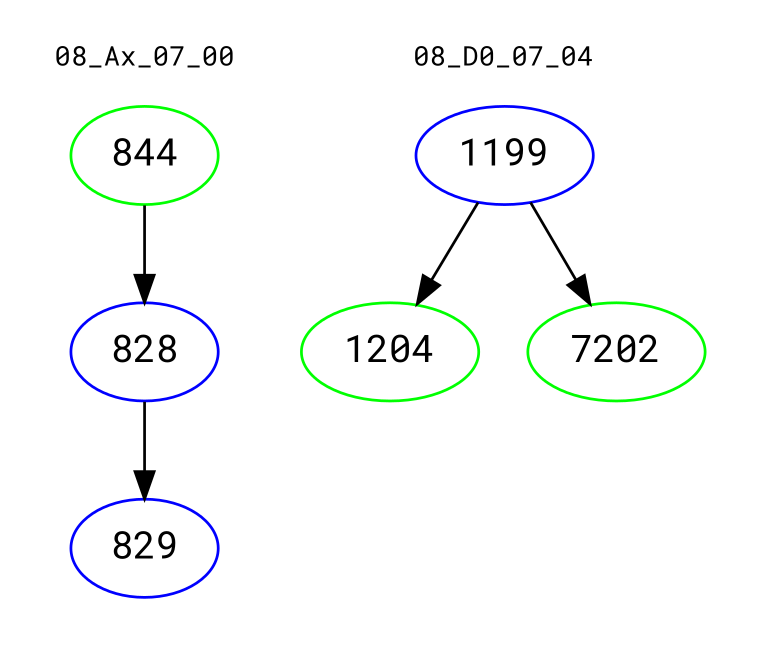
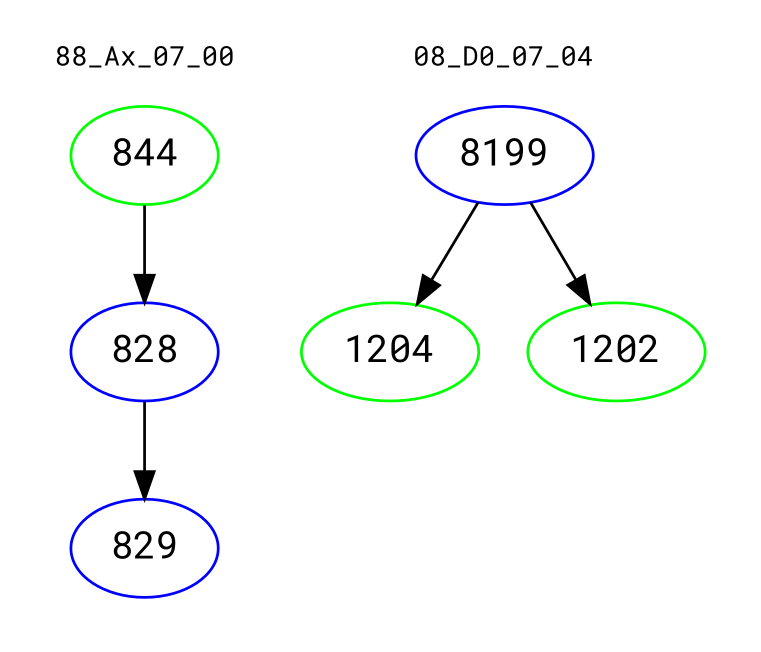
(146, 59) -> (146, 59)
(505, 155) -> (505, 155)
(616, 352) -> (616, 352)
